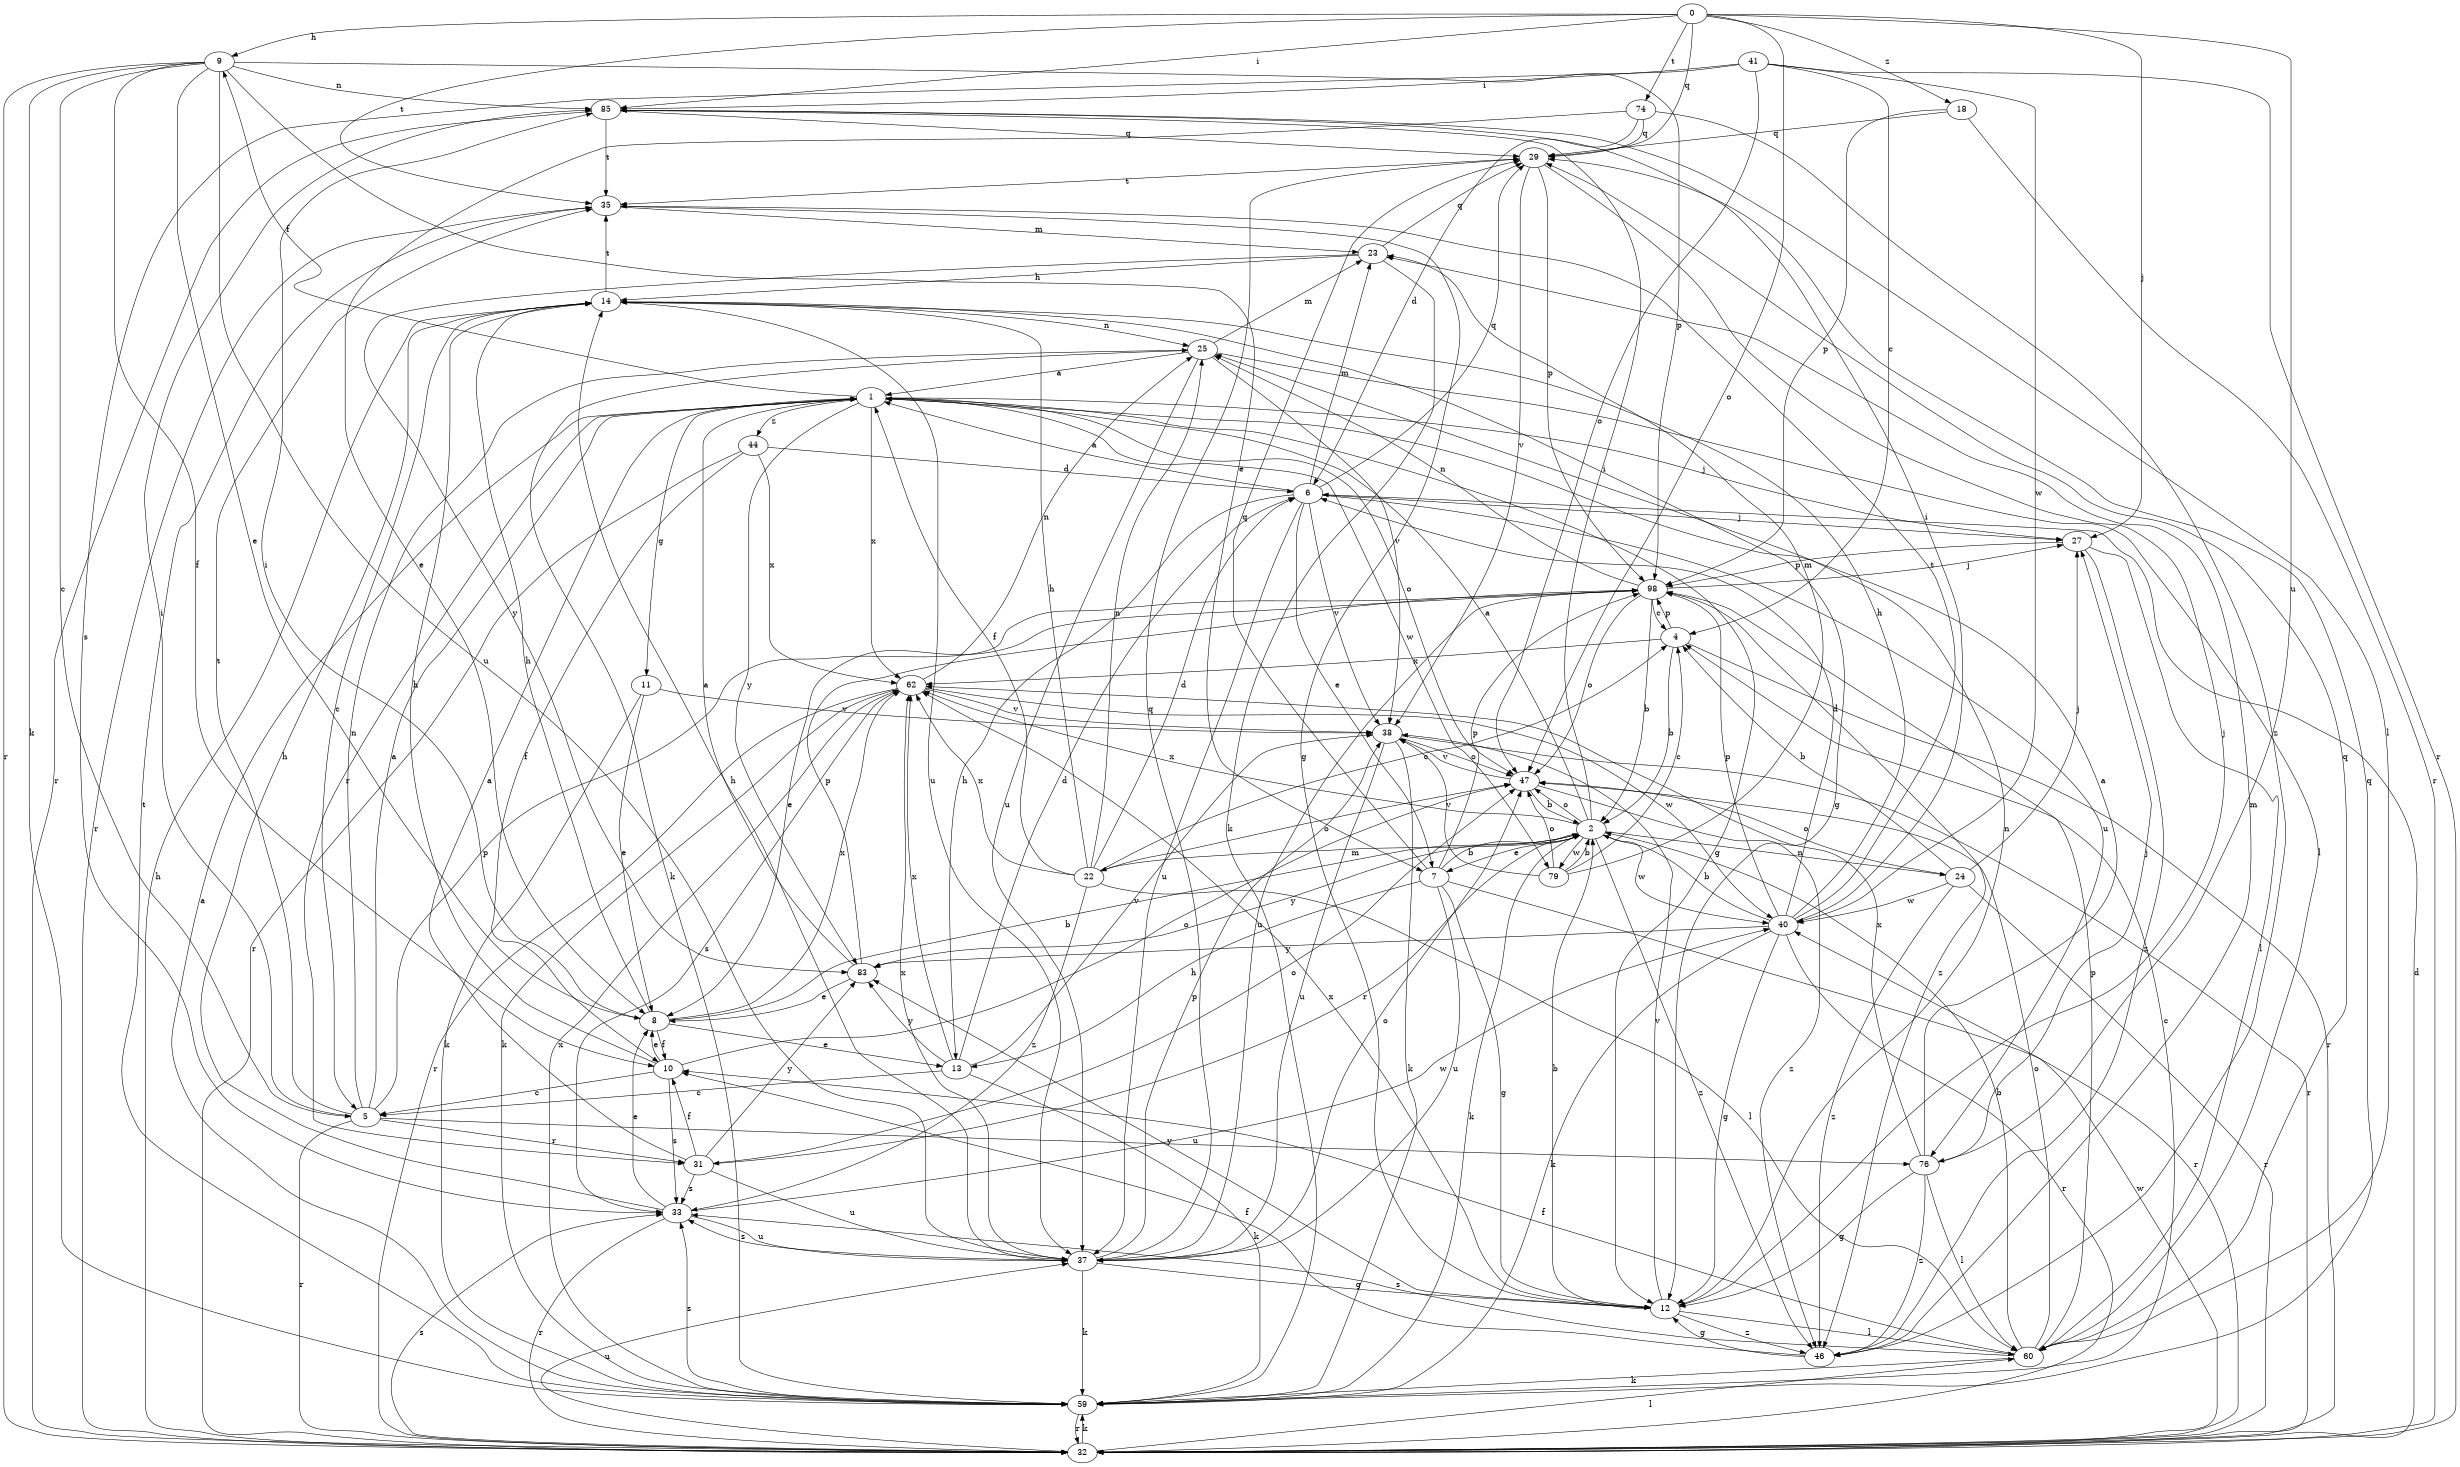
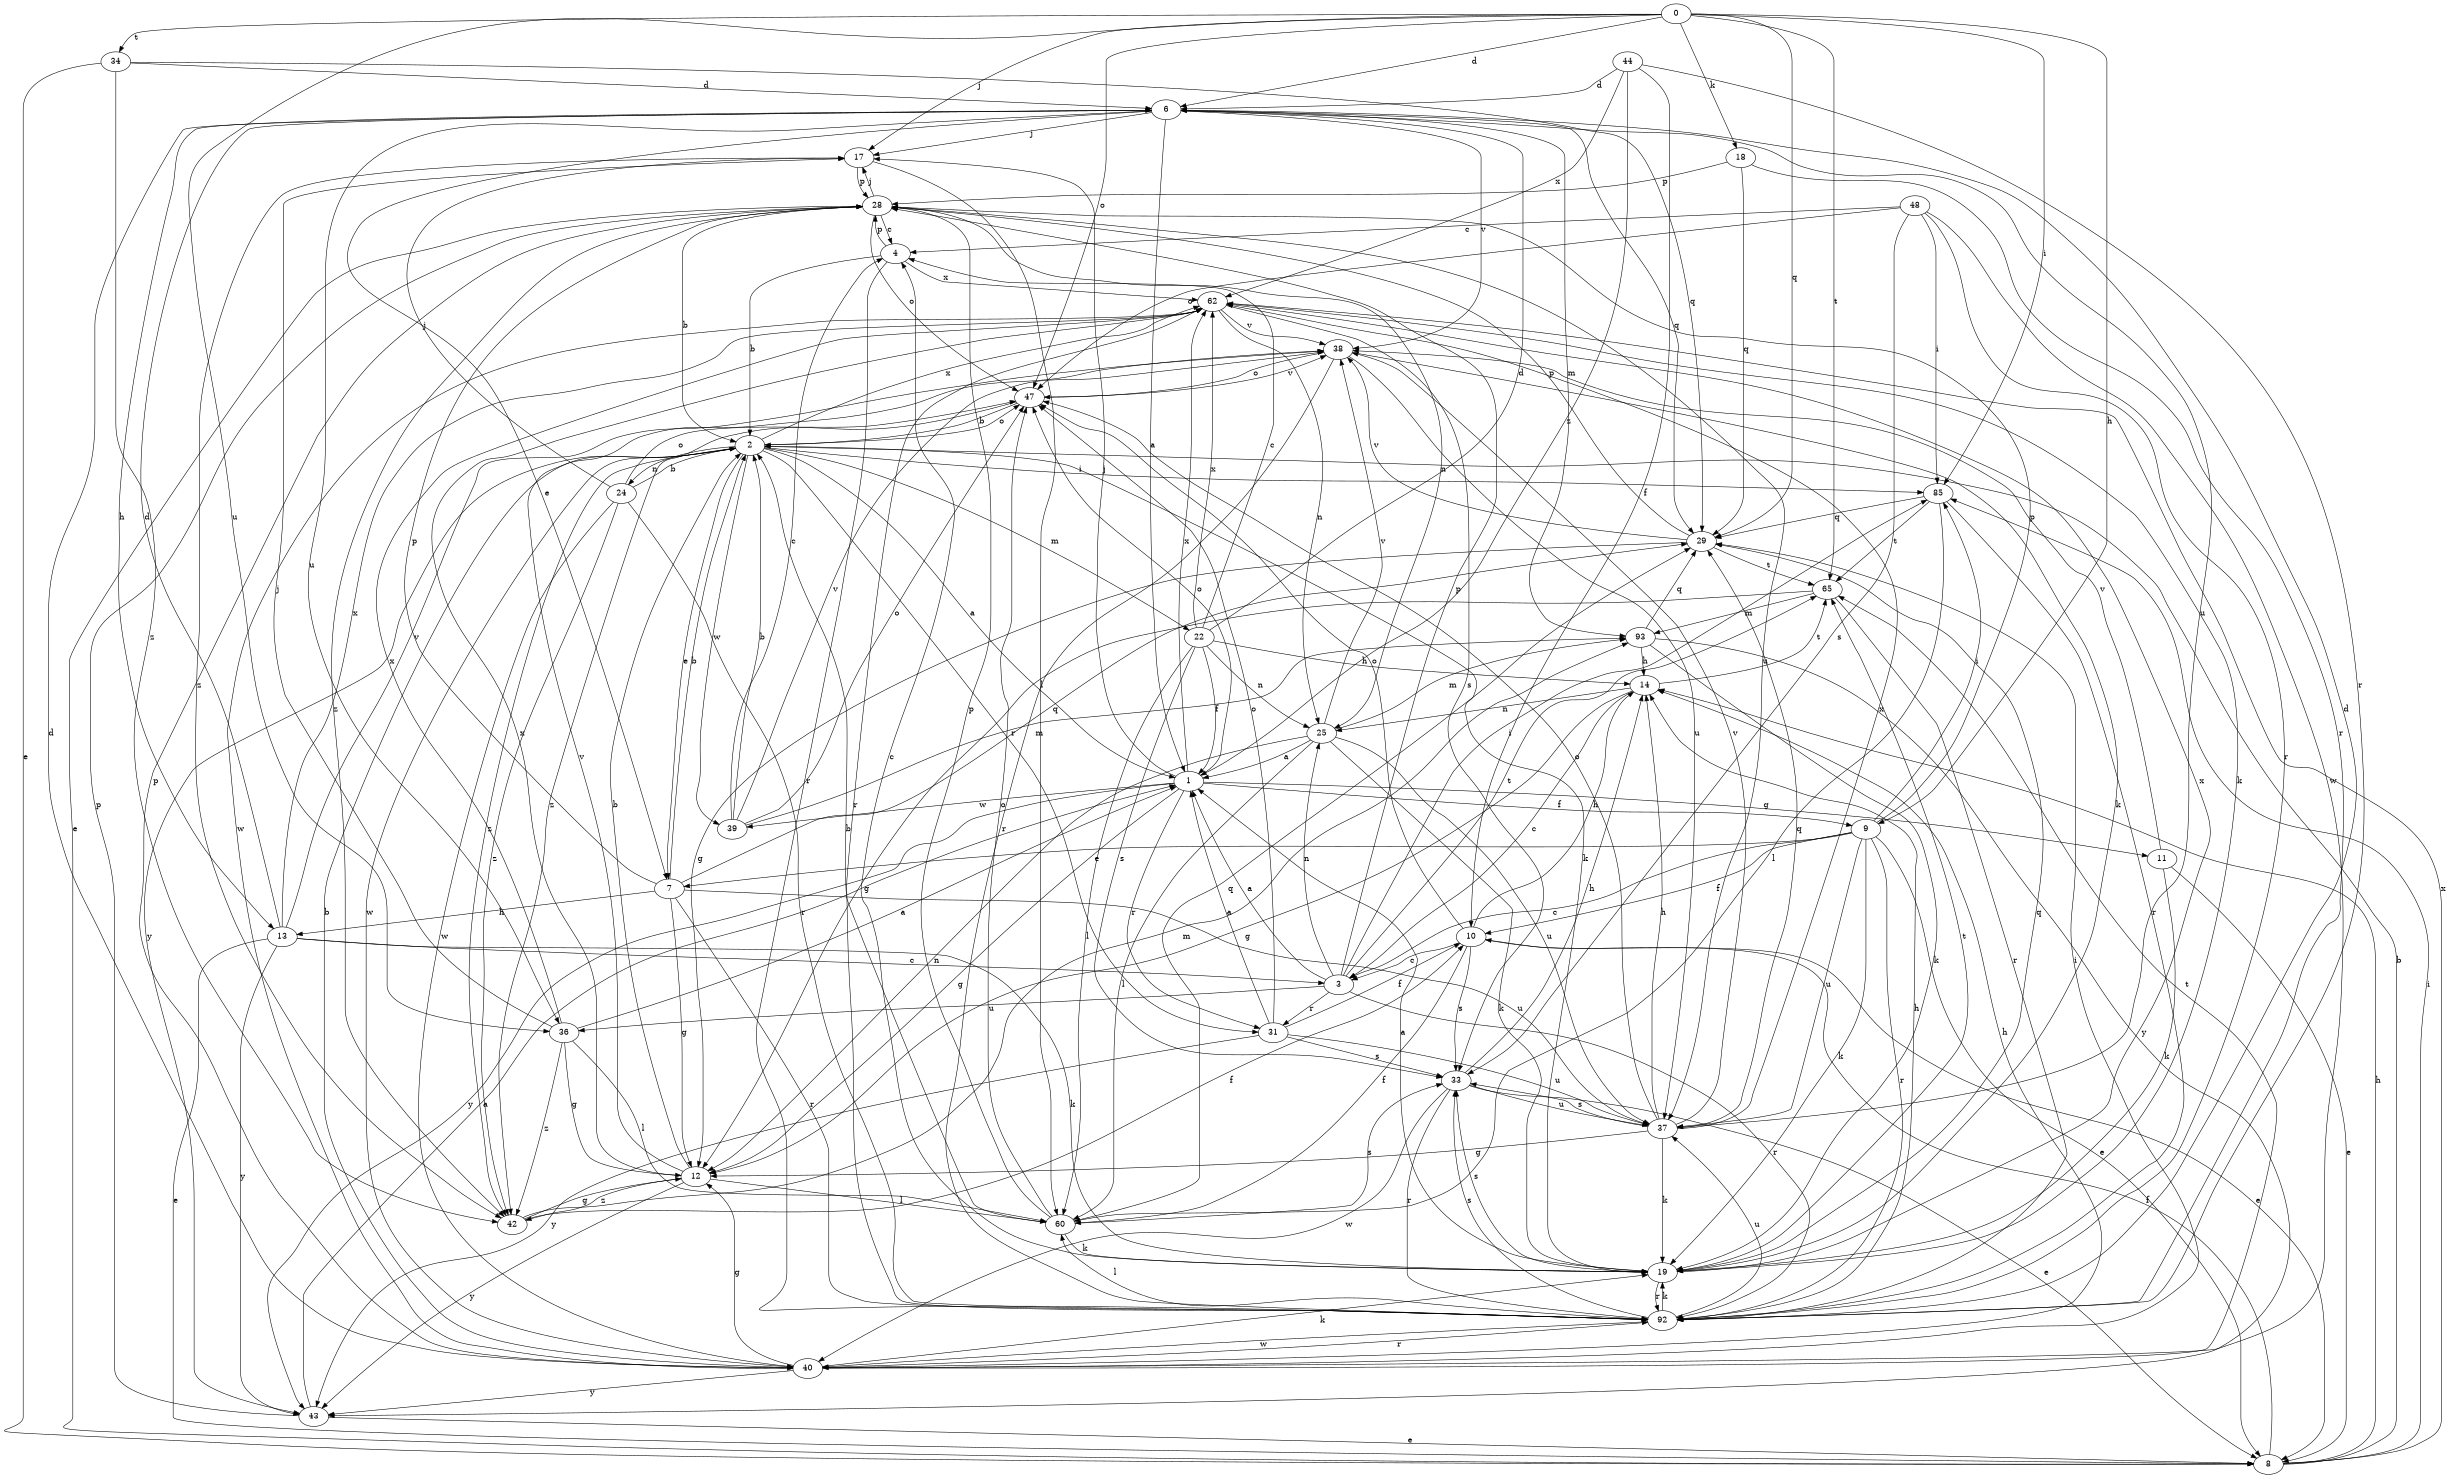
none -> (1424, 61)
(1753, 62) -> (1915, 206)
(1887, 62) -> (1712, 86)
(339, 86) -> (1977, 661)
(1641, 110) -> (116, 62)
(1653, 169) -> (2014, 1327)
(606, 206) -> (1827, 589)
(1373, 254) -> (1640, 637)
(794, 409) -> (1514, 505)
(2077, 541) -> (859, 158)
(1653, 589) -> (877, 206)
(1941, 651) -> (997, 895)
(936, 662) -> none
(2224, 733) -> (700, 859)
(1811, 769) -> (679, 462)
(1302, 824) -> none
(1554, 877) -> (732, 829)
(862, 973) -> (314, 1417)
(1195, 997) -> (1736, 733)
(796, 1044) -> (947, 1447)
(1034, 1045) -> (1122, 859)
(366, 1117) -> (1339, 985)
(1924, 1165) -> (564, 1033)
(1361, 1166) -> (1314, 1143)
(1820, 1357) -> (512, 1225)
(1082, 1405) -> (1662, 1273)
(1082, 1453) -> (1662, 1321)
